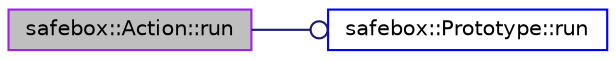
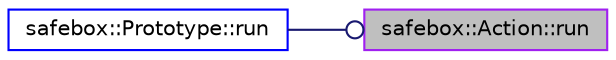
(281, 30) -> (317, 30)
